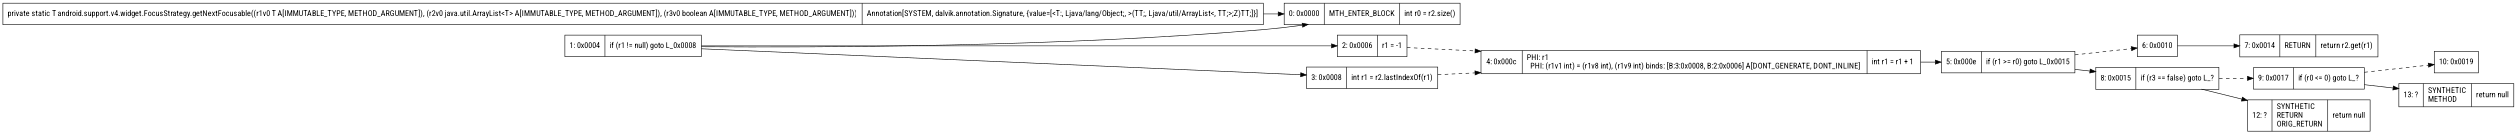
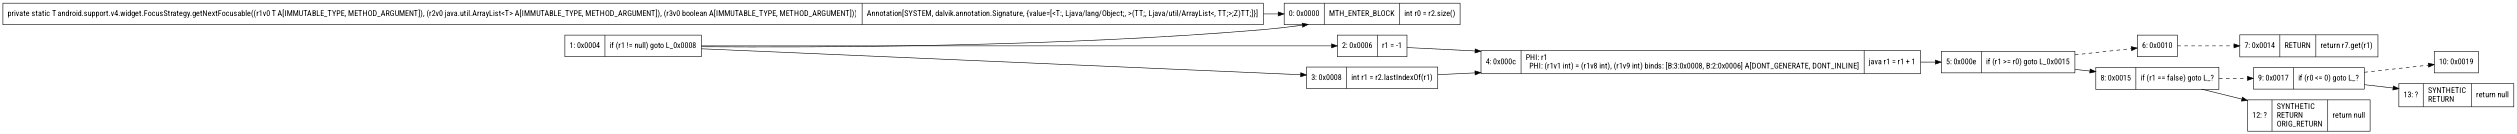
(2206, 46) -> (2206, 46)
(2347, 46) -> (2347, 46)
(1441, 49) -> (1441, 49)
(1893, 62) -> (1892, 62)
(1456, 74) -> (1456, 74)
(2177, 78) -> (2177, 78)
(2443, 99) -> (2441, 99)
